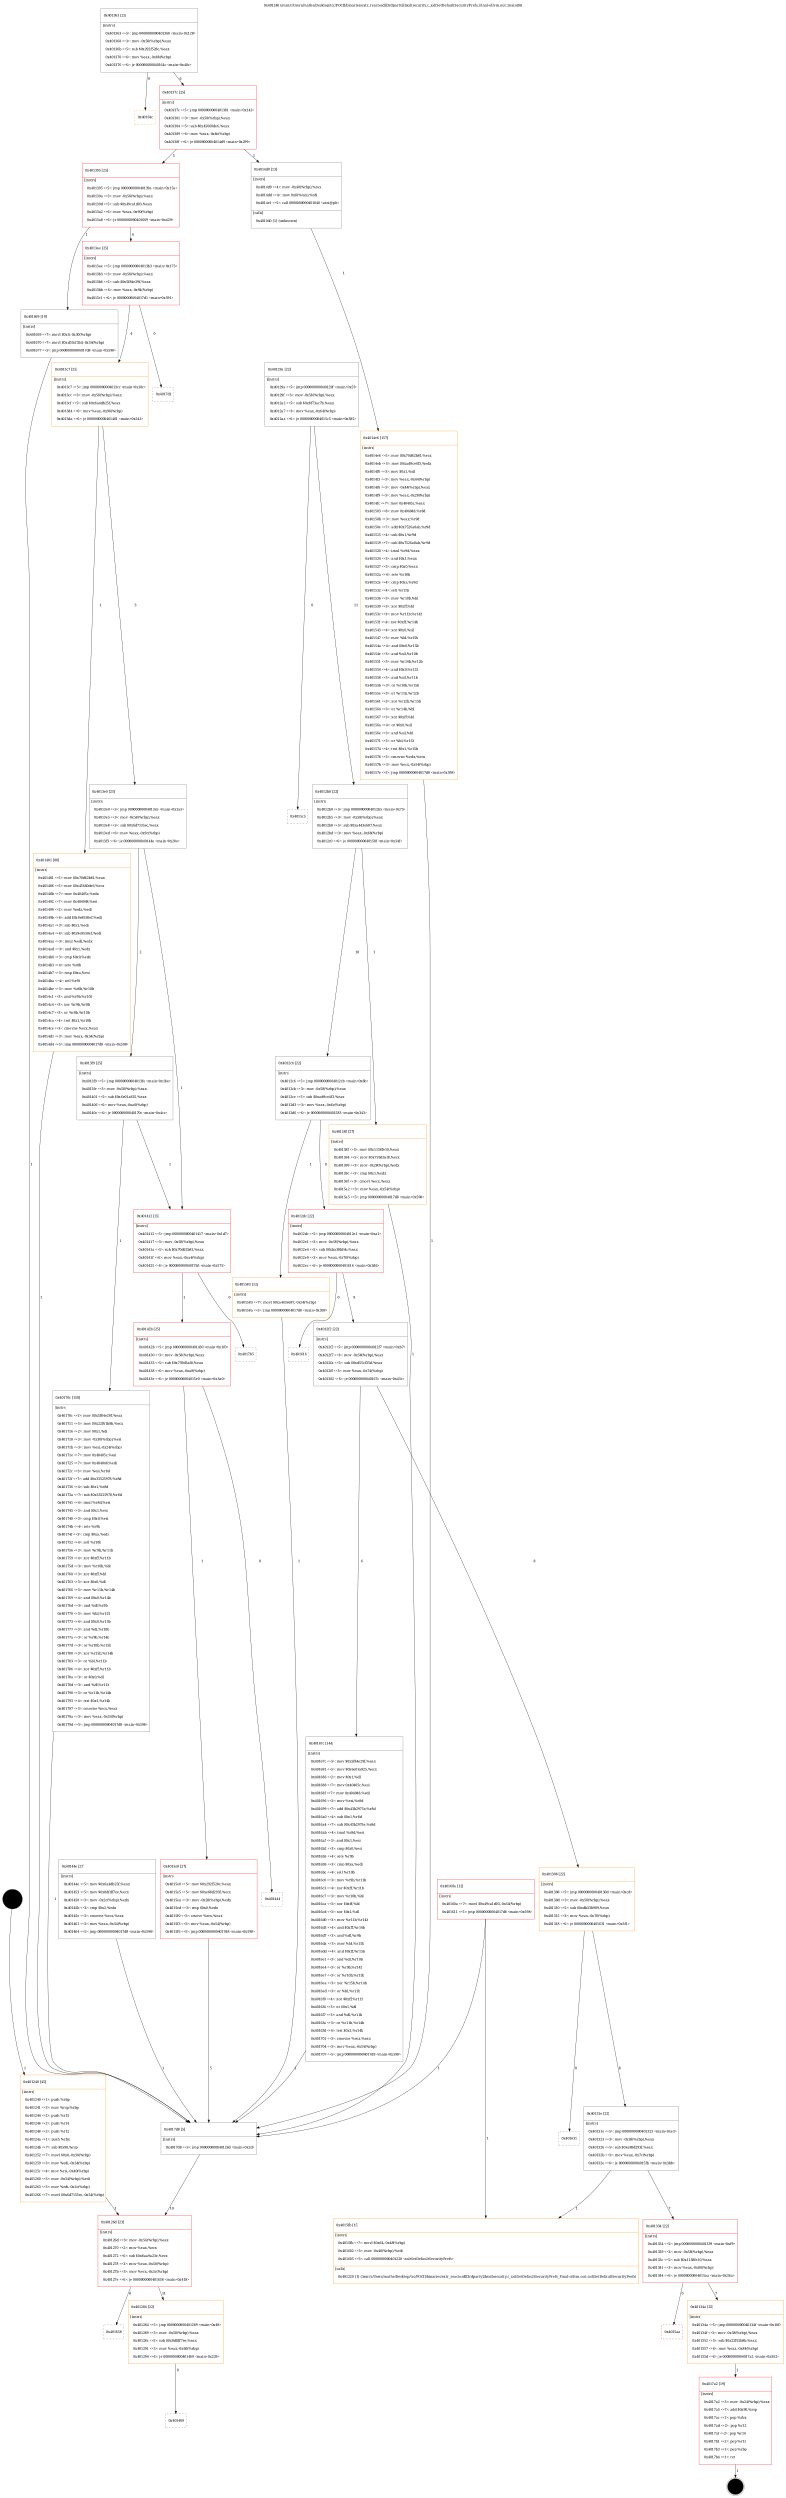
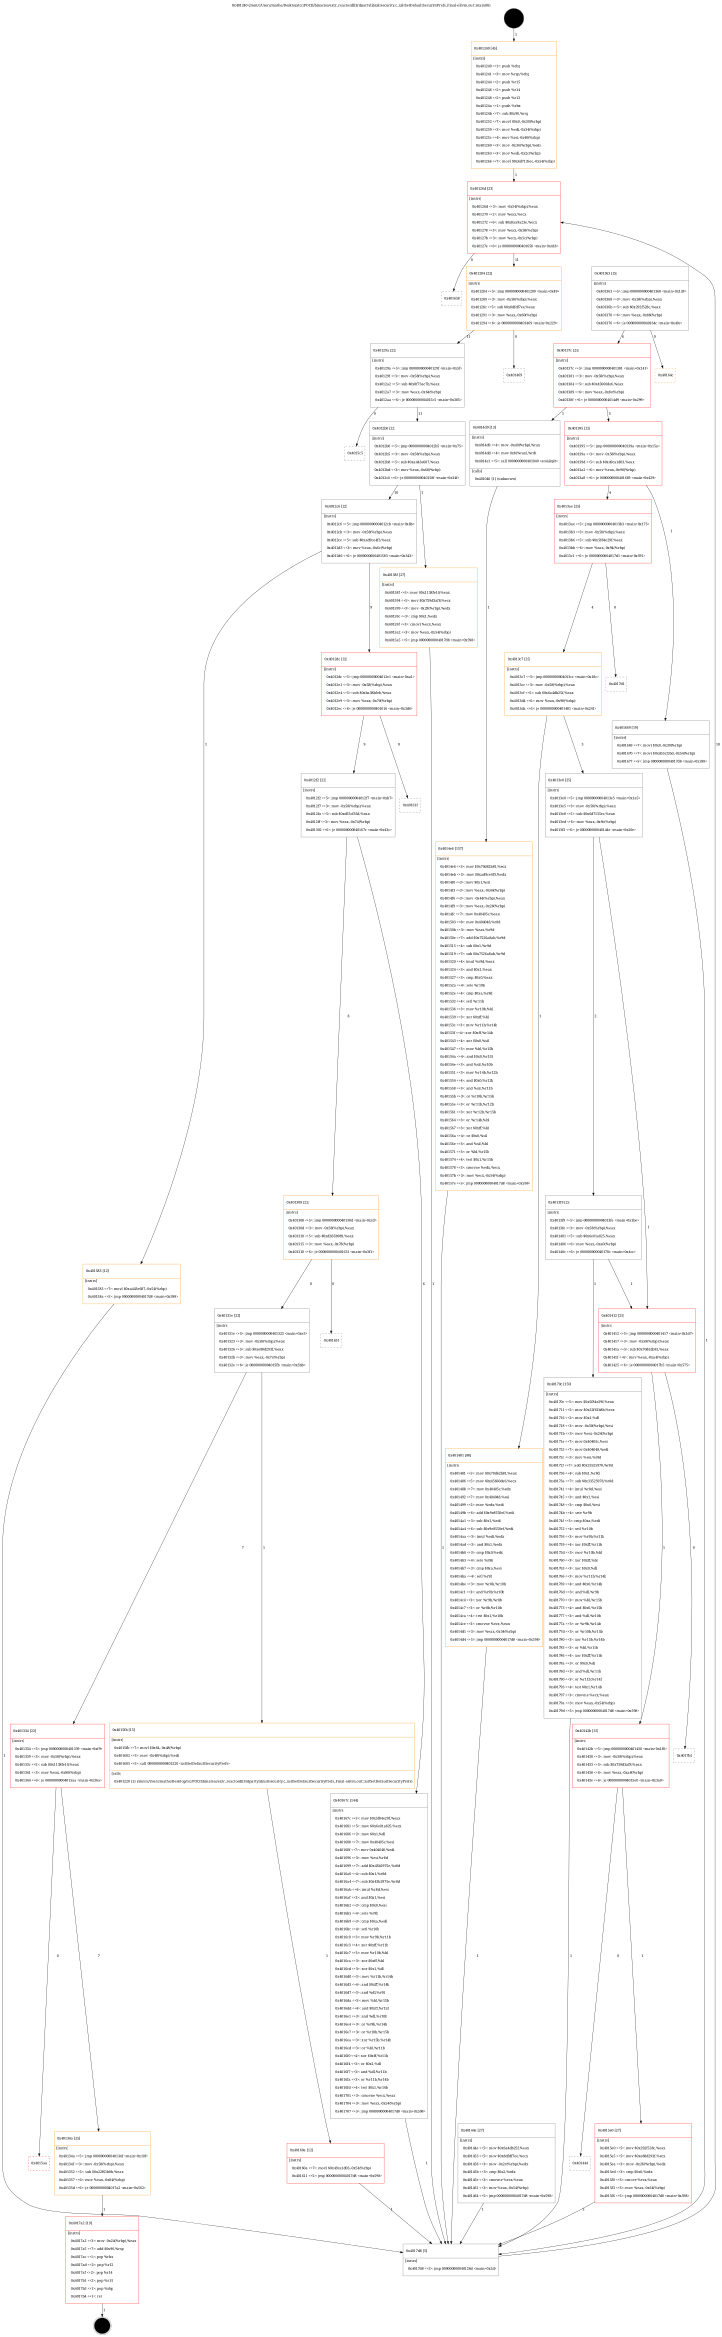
none -> (467, 336)
(486, 2067) -> (296, 1965)
